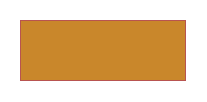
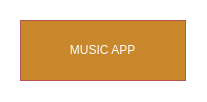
none -> (103, 51)
